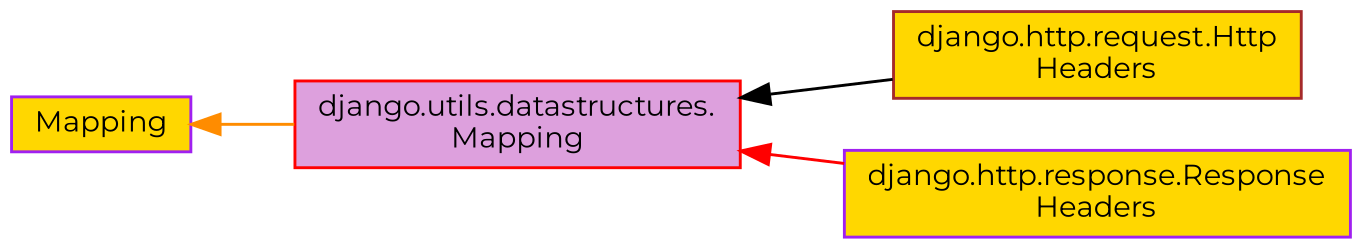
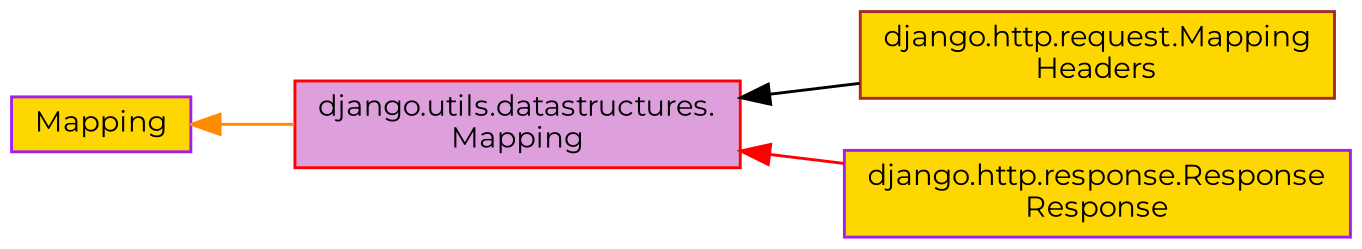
(1097, 55) -> (1097, 55)
(1097, 194) -> (1097, 194)
